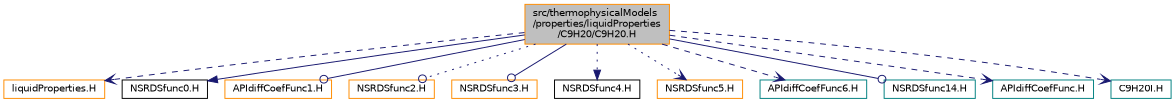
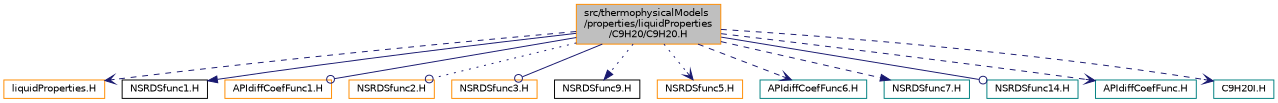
(165, 89) -> (165, 89)
(597, 89) -> (597, 89)
none -> (927, 89)
